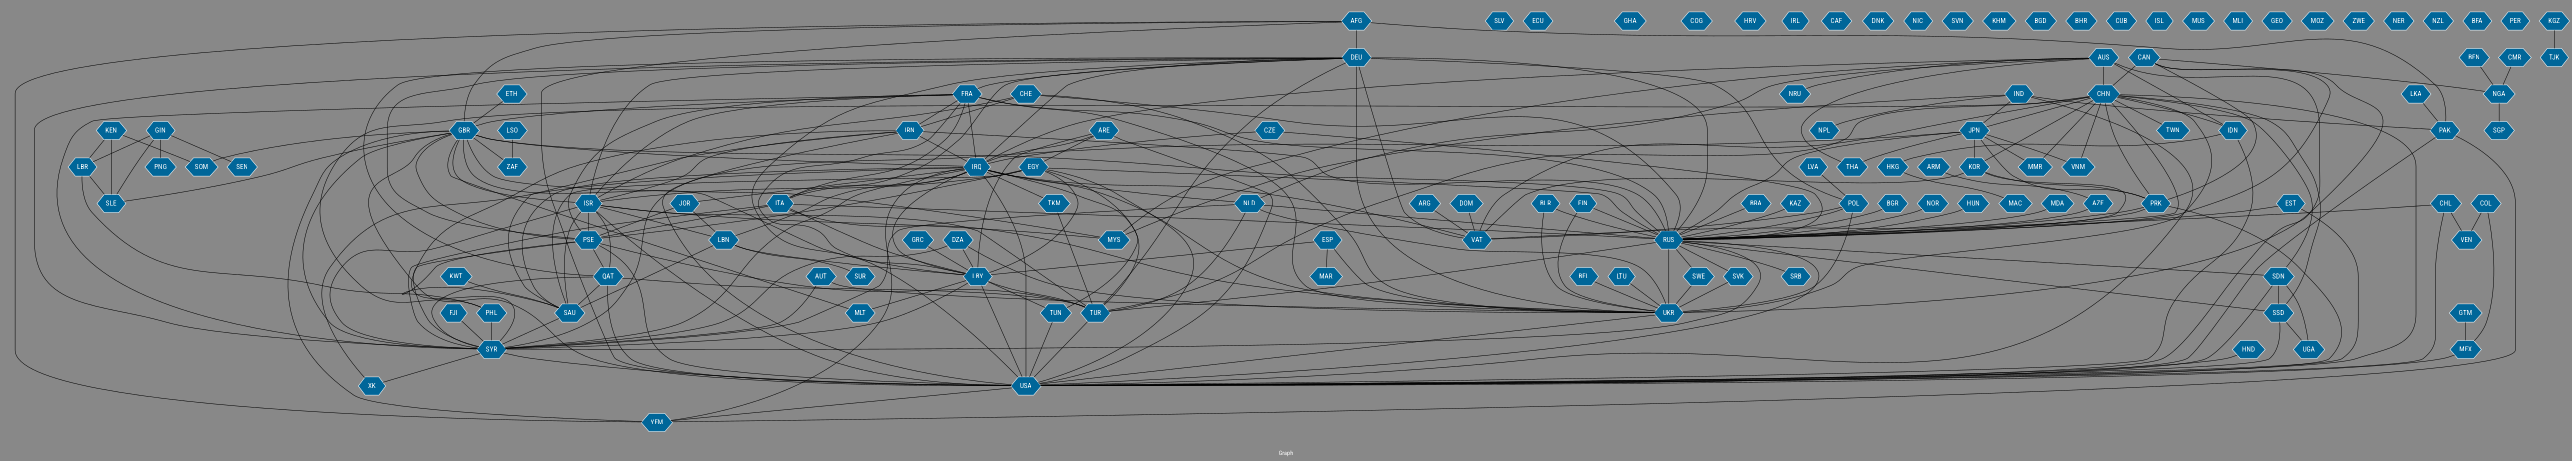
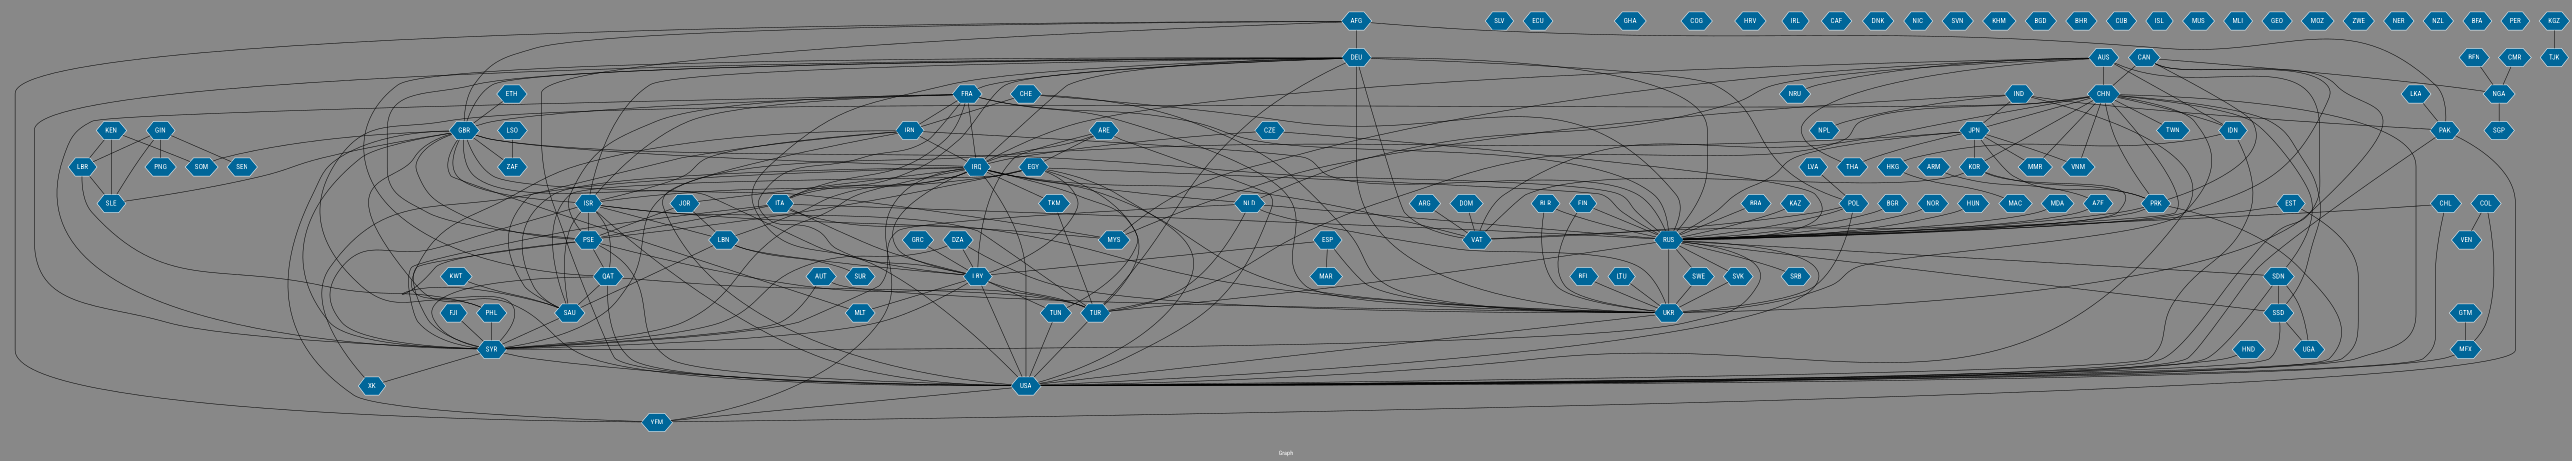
none -> (894, 63)
(801, 129) -> none
(2456, 222) -> none
